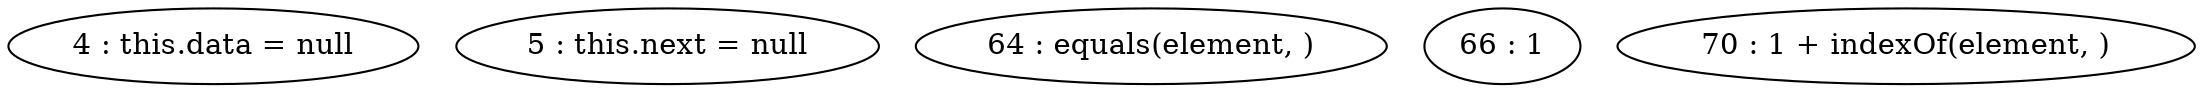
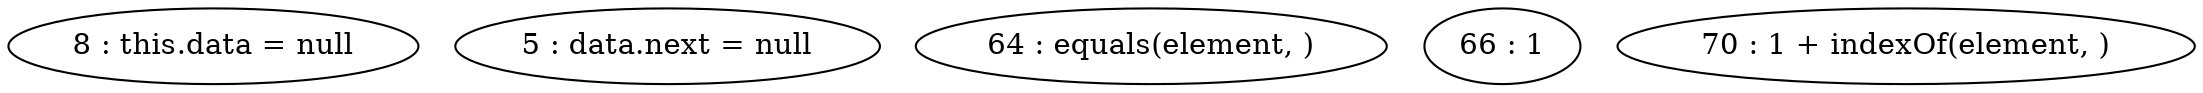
(213, 46) -> (213, 46)
(668, 46) -> (668, 46)
